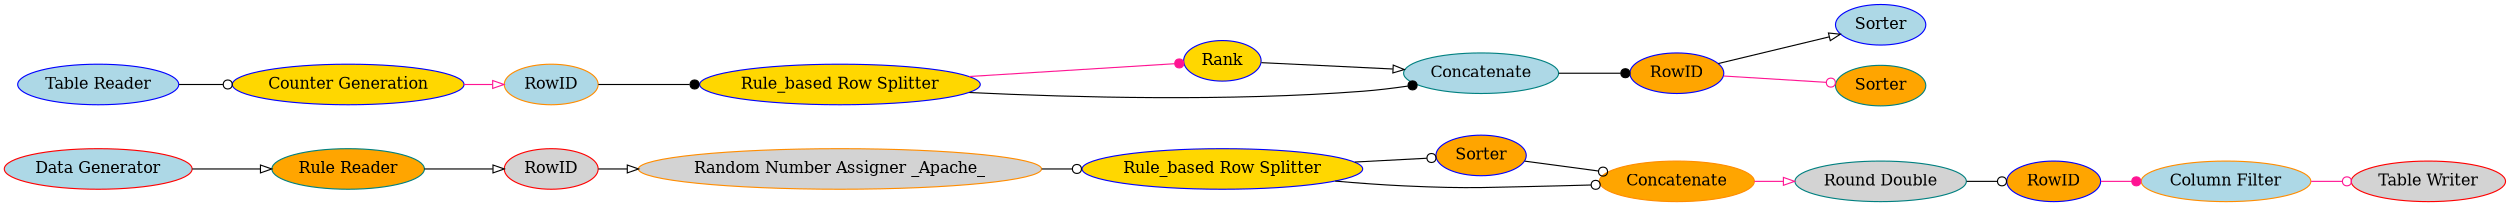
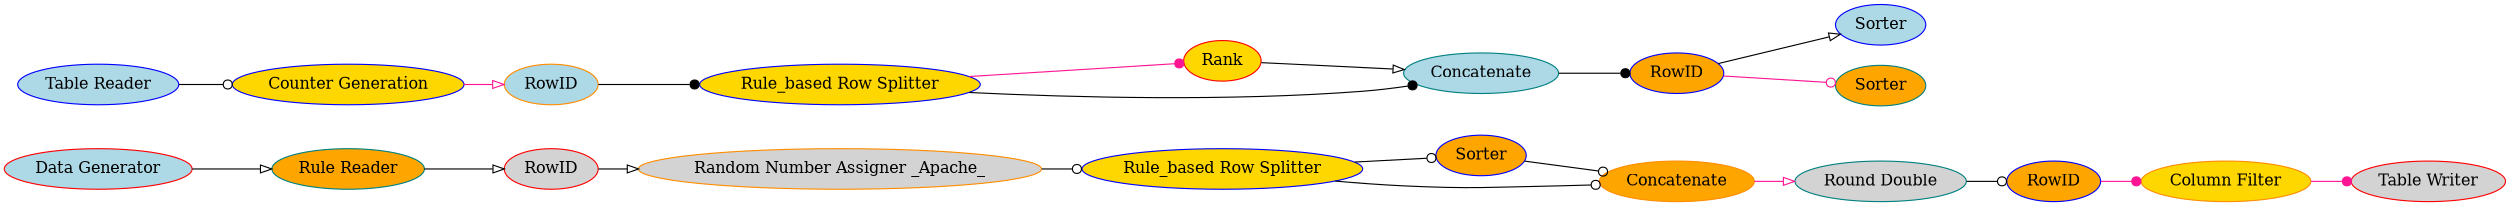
(1222, 61) -> (1222, 61)
(2226, 181) -> (2226, 181)
(2327, 181) -> (2327, 181)
